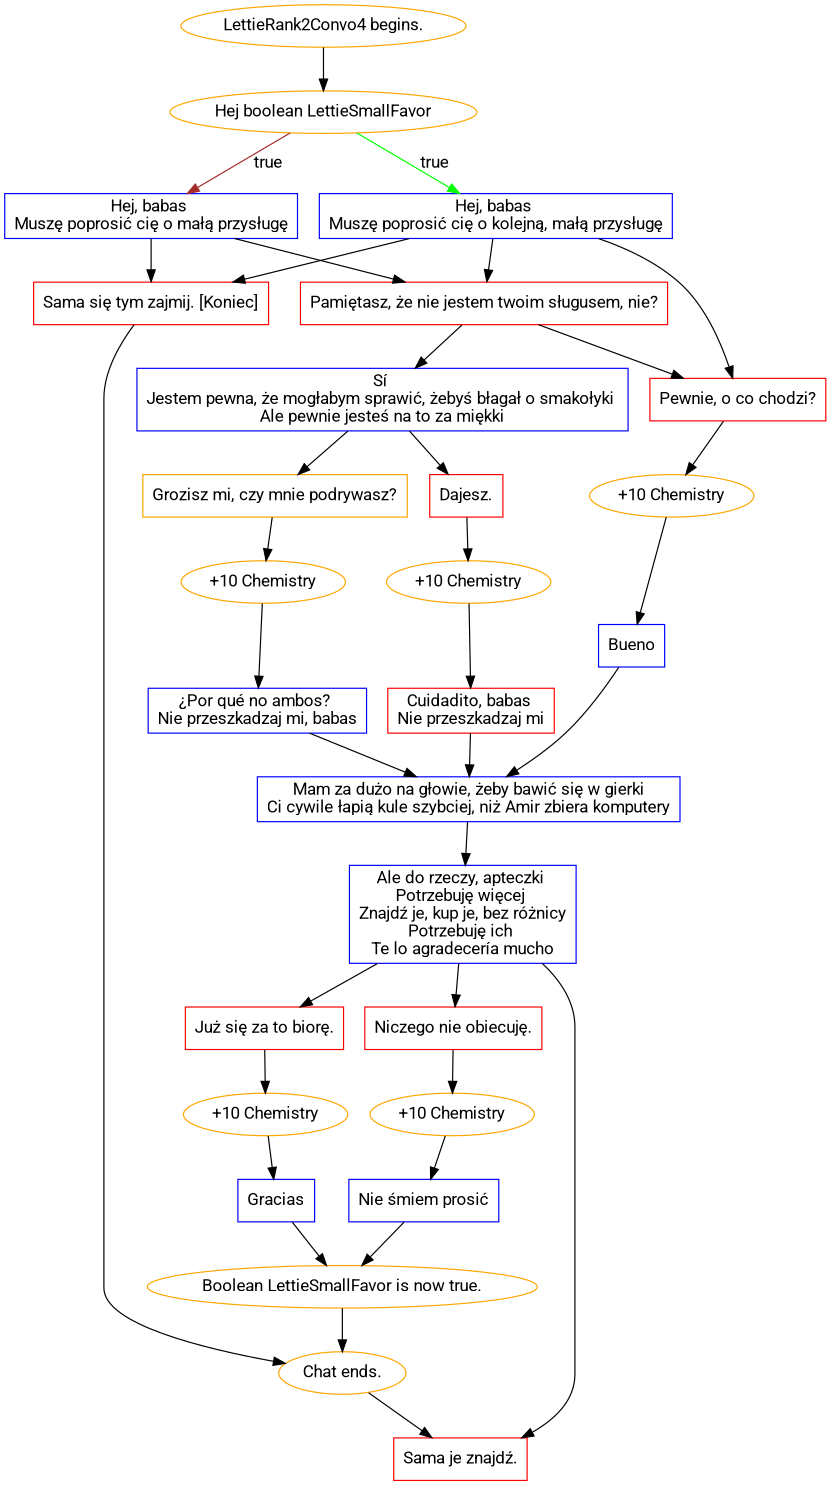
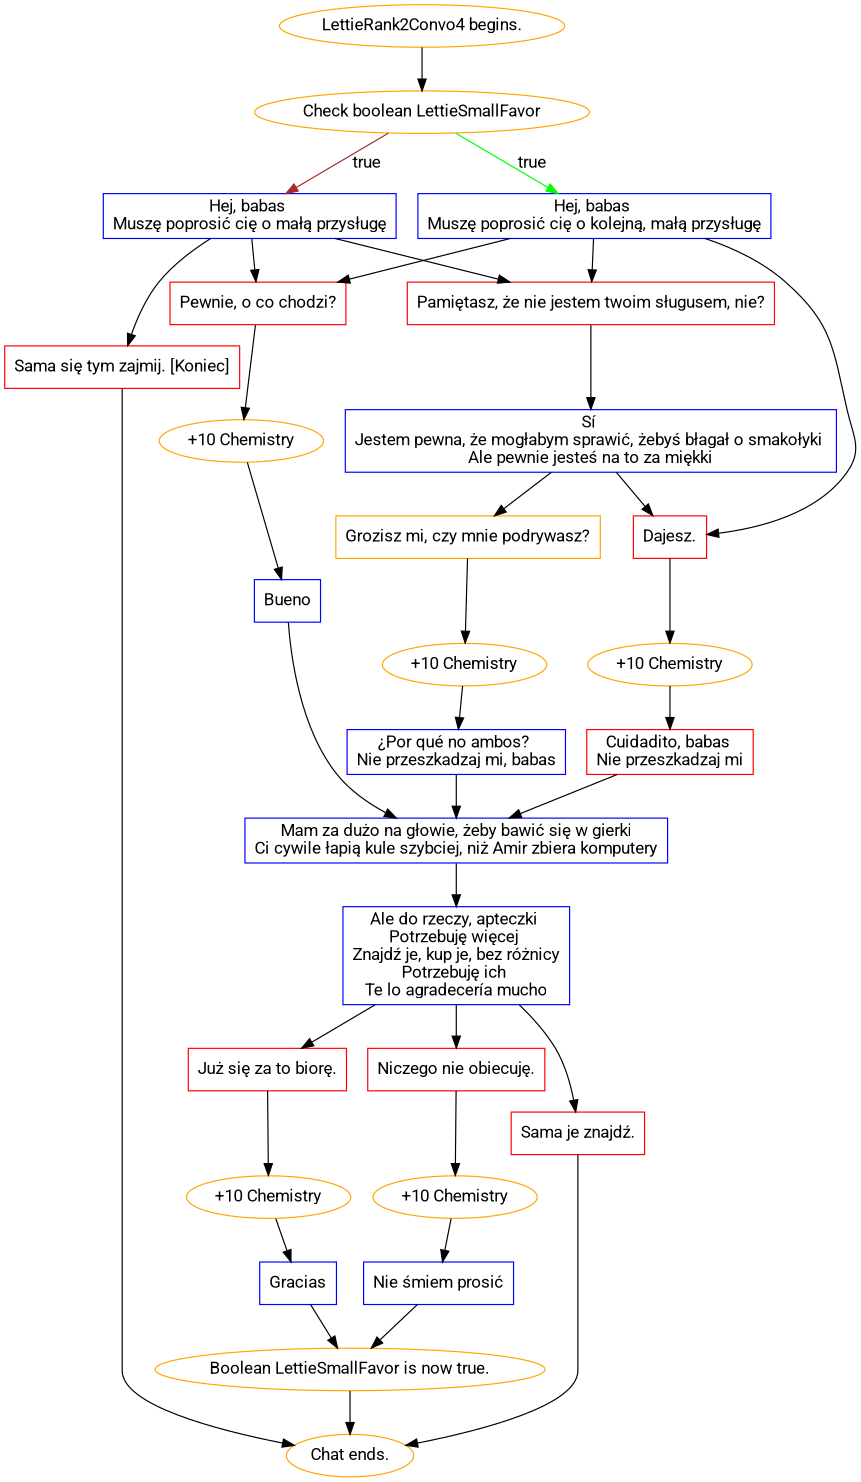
(323, 112) -> (422, 112)
(335, 257) -> (844, 397)
(605, 349) -> (253, 254)
(395, 1412) -> (578, 1354)
